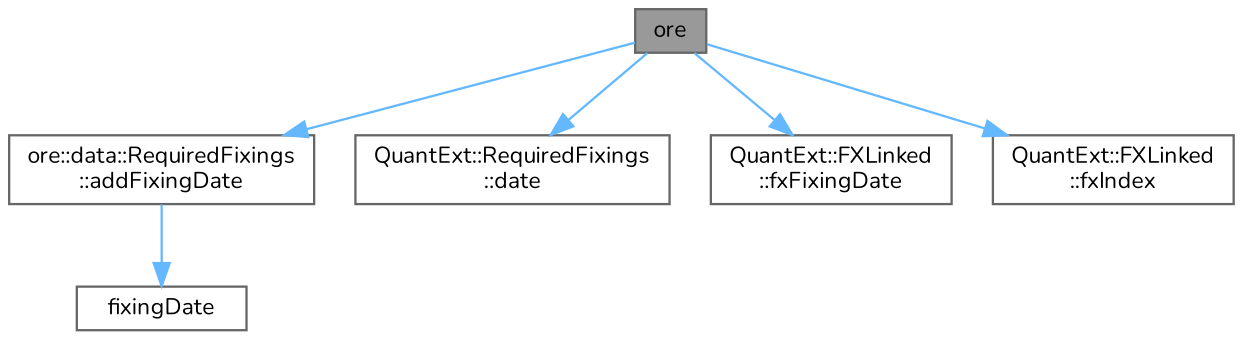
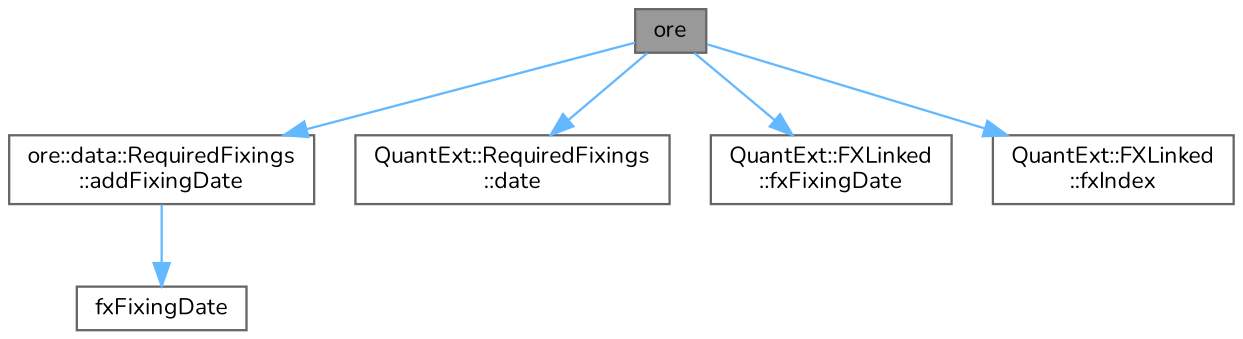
(162, 308) -> (162, 308)
